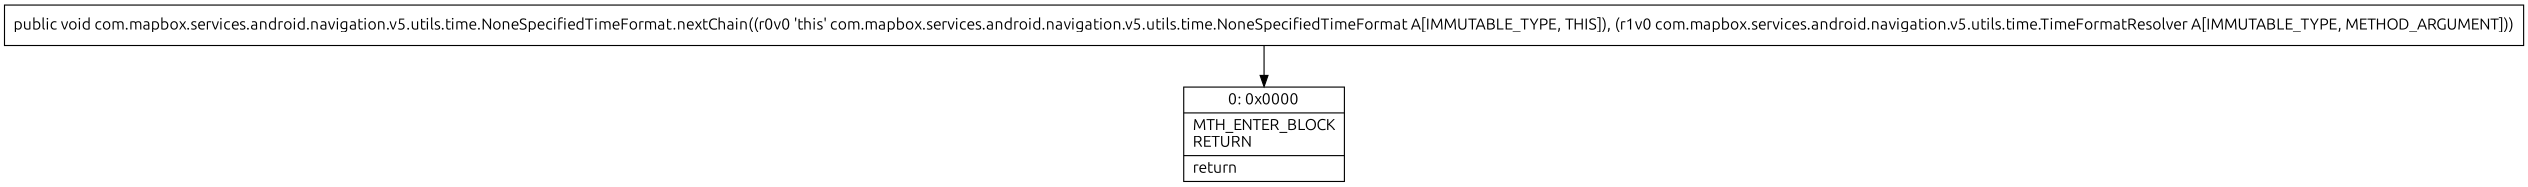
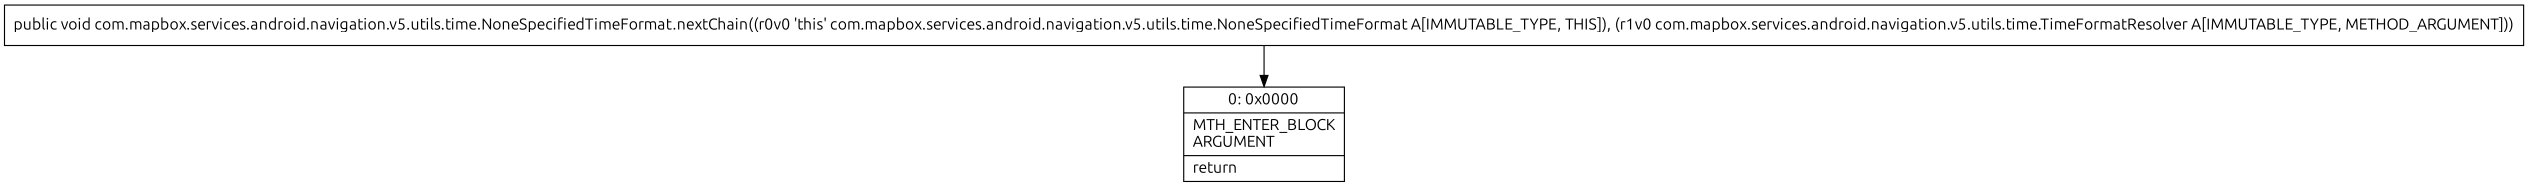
(1222, 142) -> (1234, 142)
